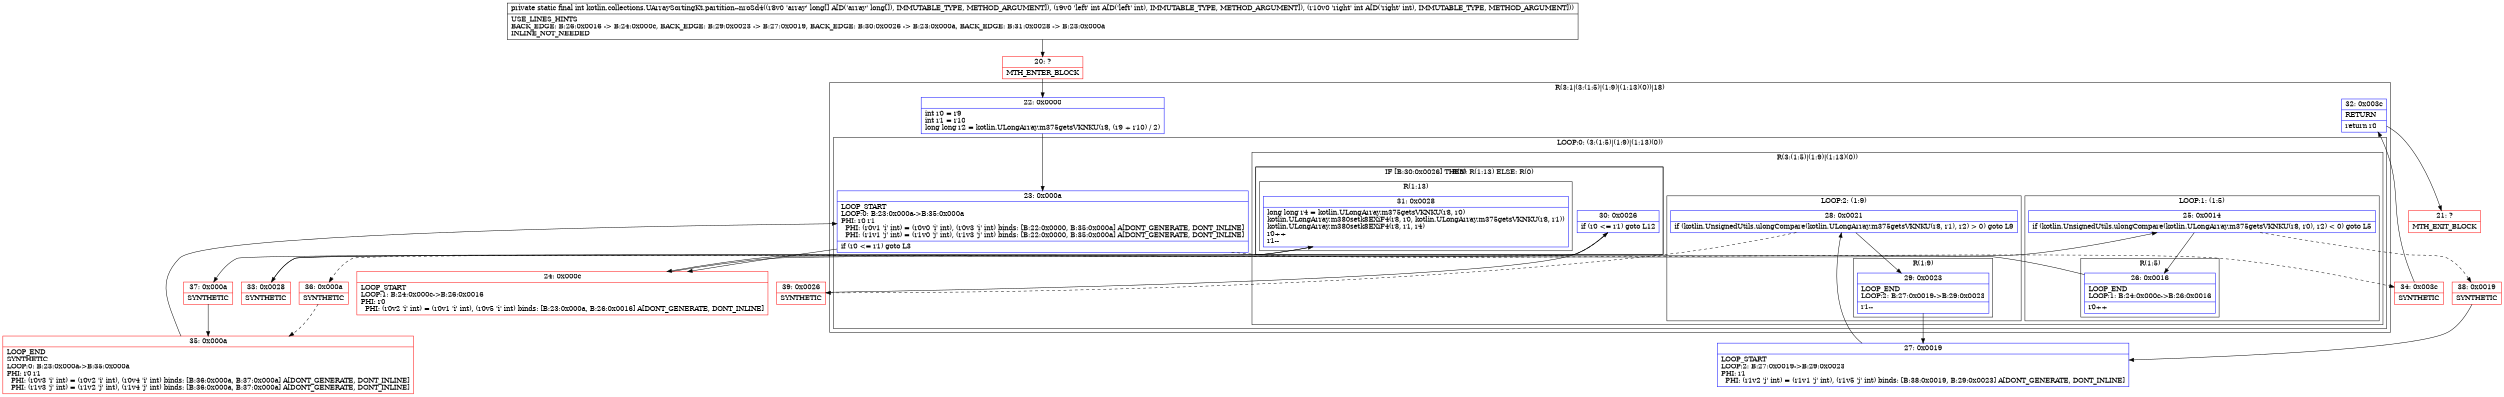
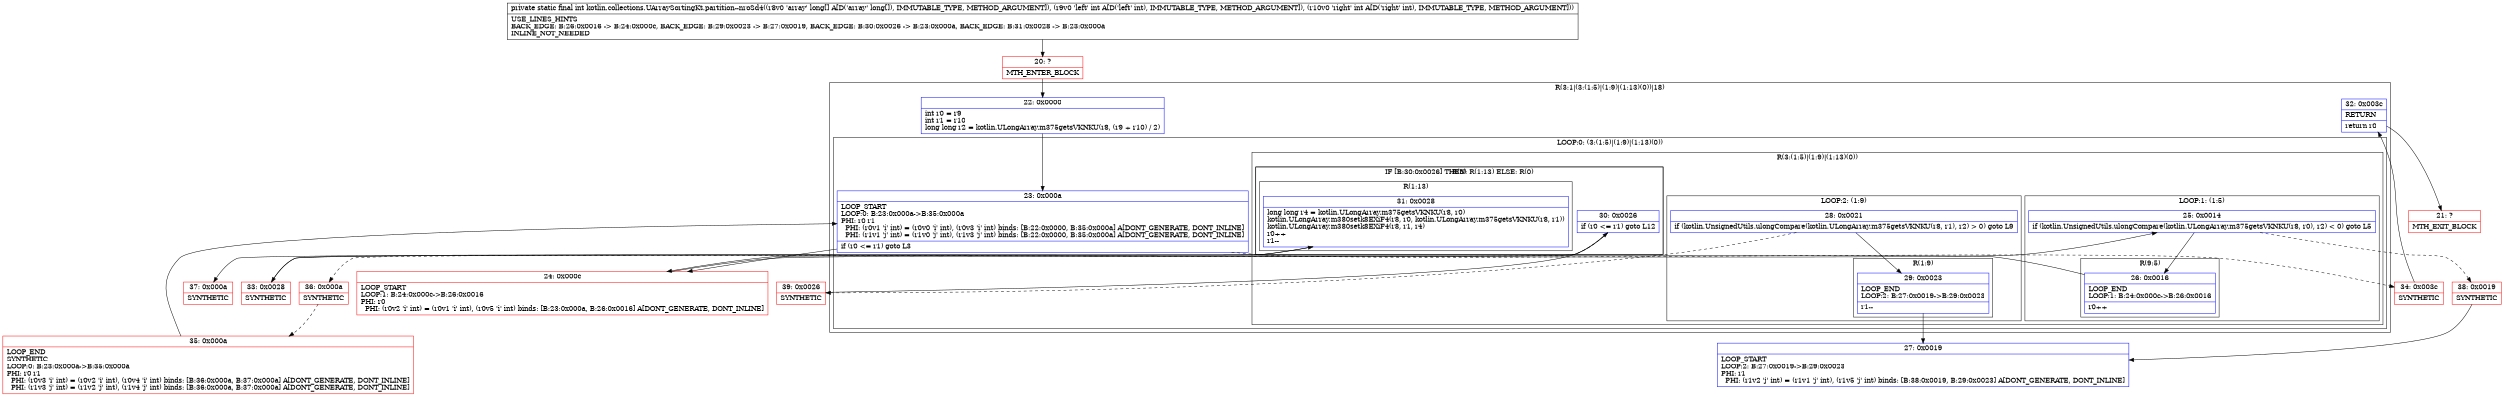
(2150, 264) -> (2150, 264)
(1838, 294) -> none
(208, 318) -> none
